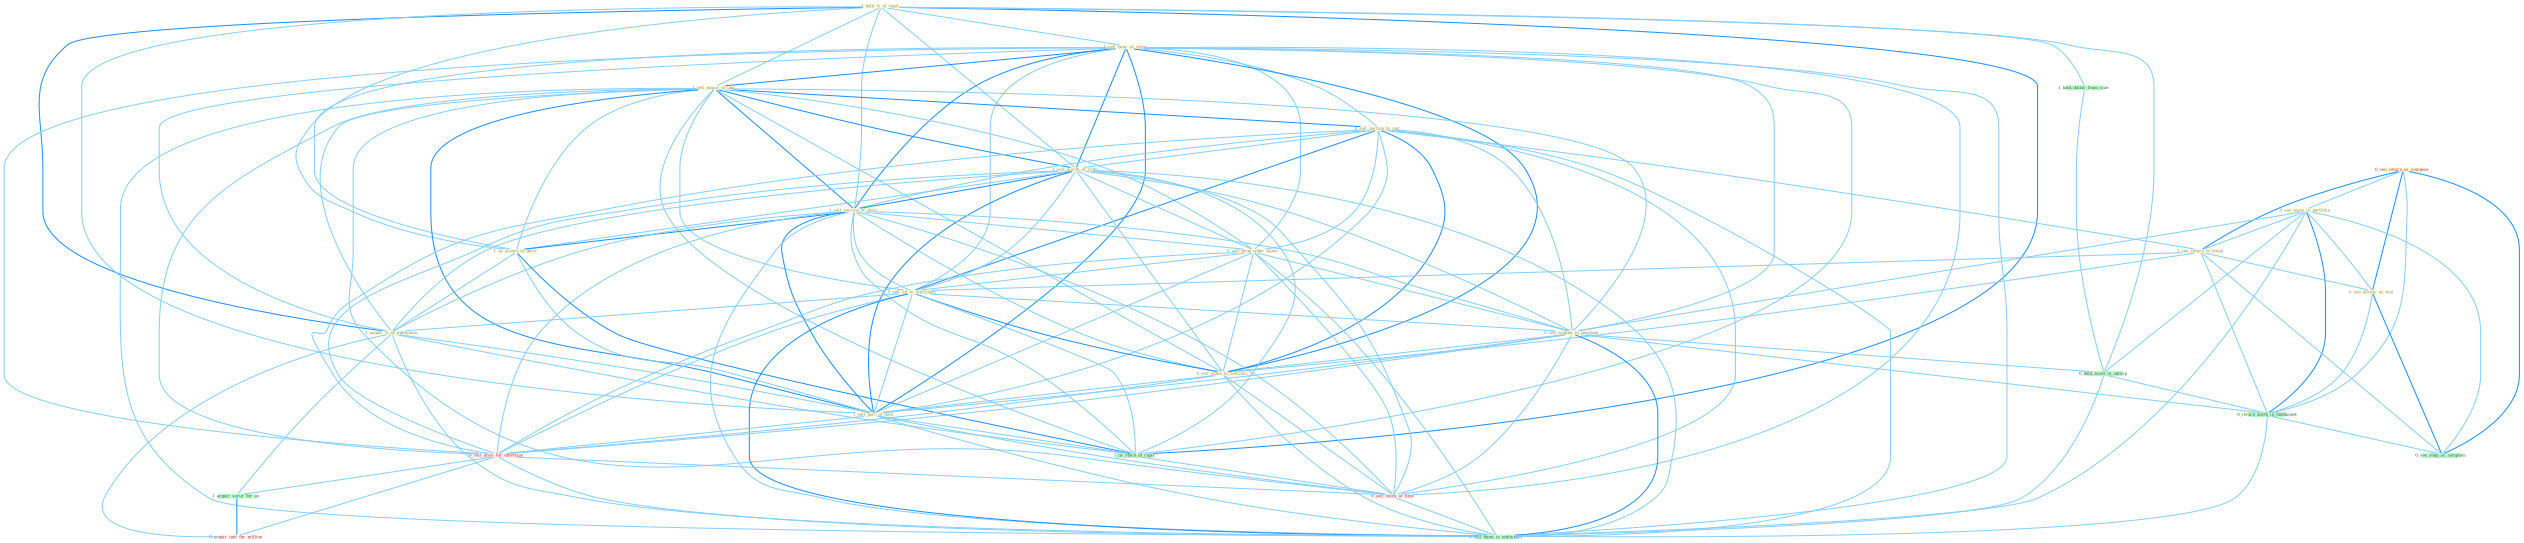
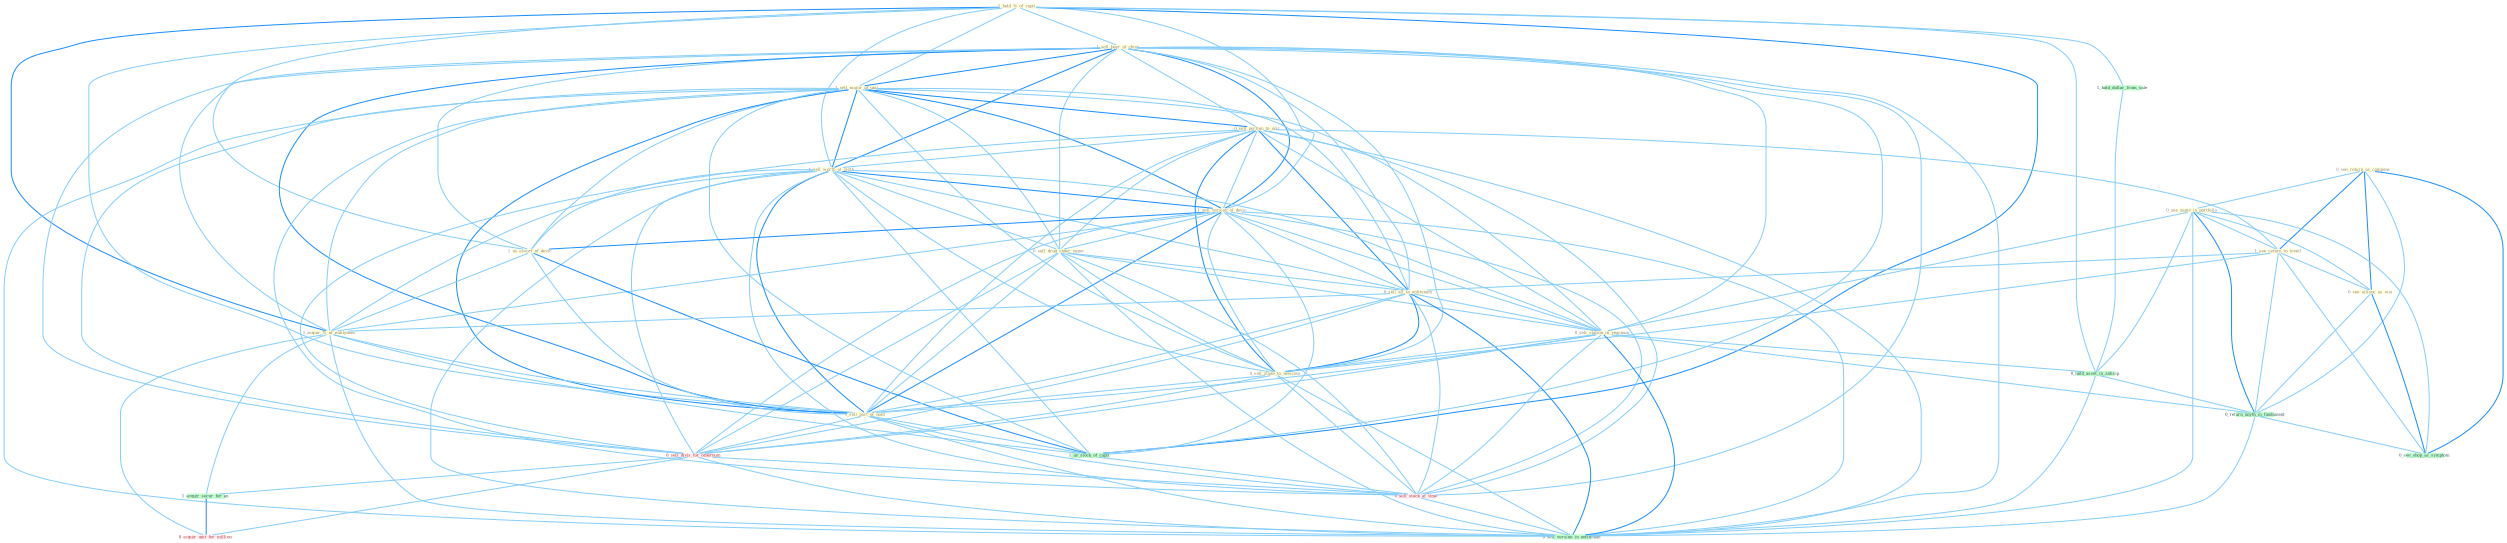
(1522, 166) -> (1400, 183)
(2403, 169) -> (2364, 169)
(1055, 346) -> (1440, 392)
(1497, 537) -> (1572, 537)
